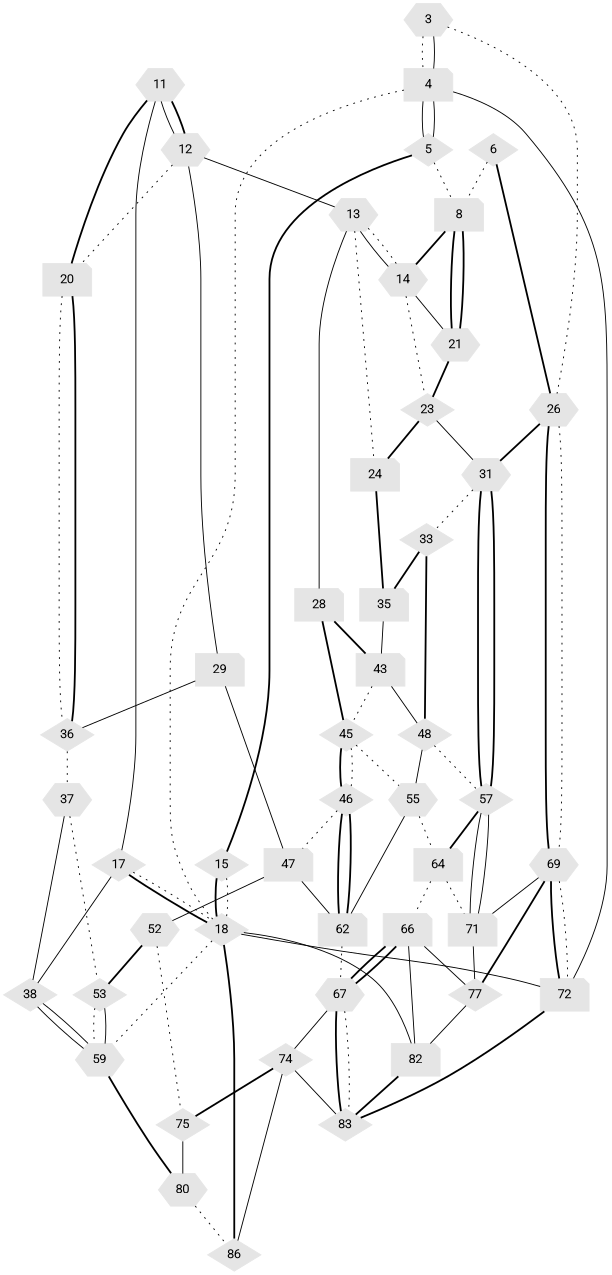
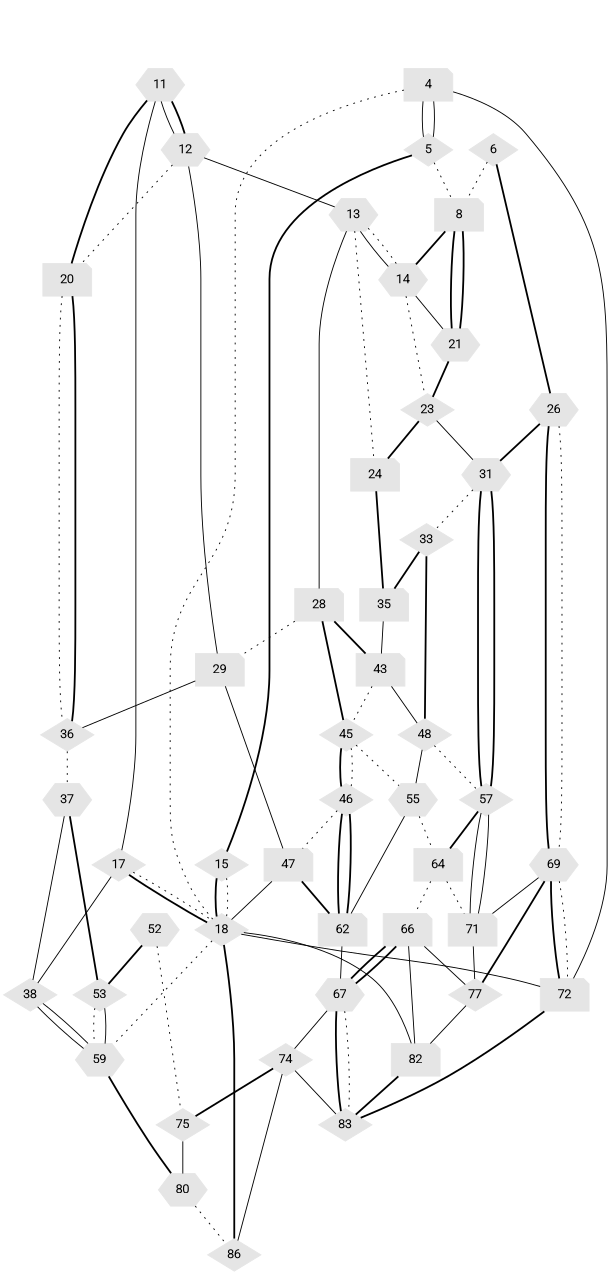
(428, 20) -> none
none -> (276, 633)
(316, 897) -> (316, 897)
(84, 898) -> (84, 898)
(209, 903) -> (252, 900)
(341, 966) -> (341, 966)
